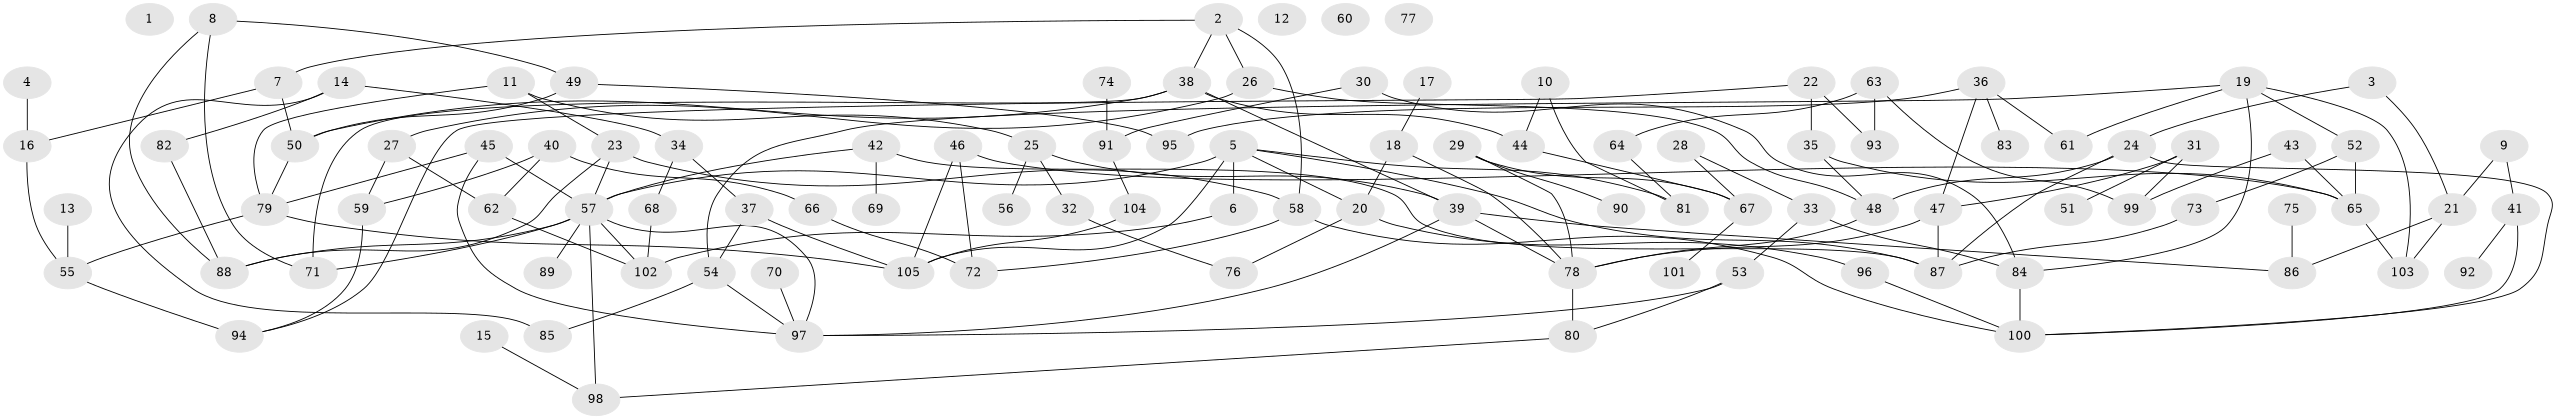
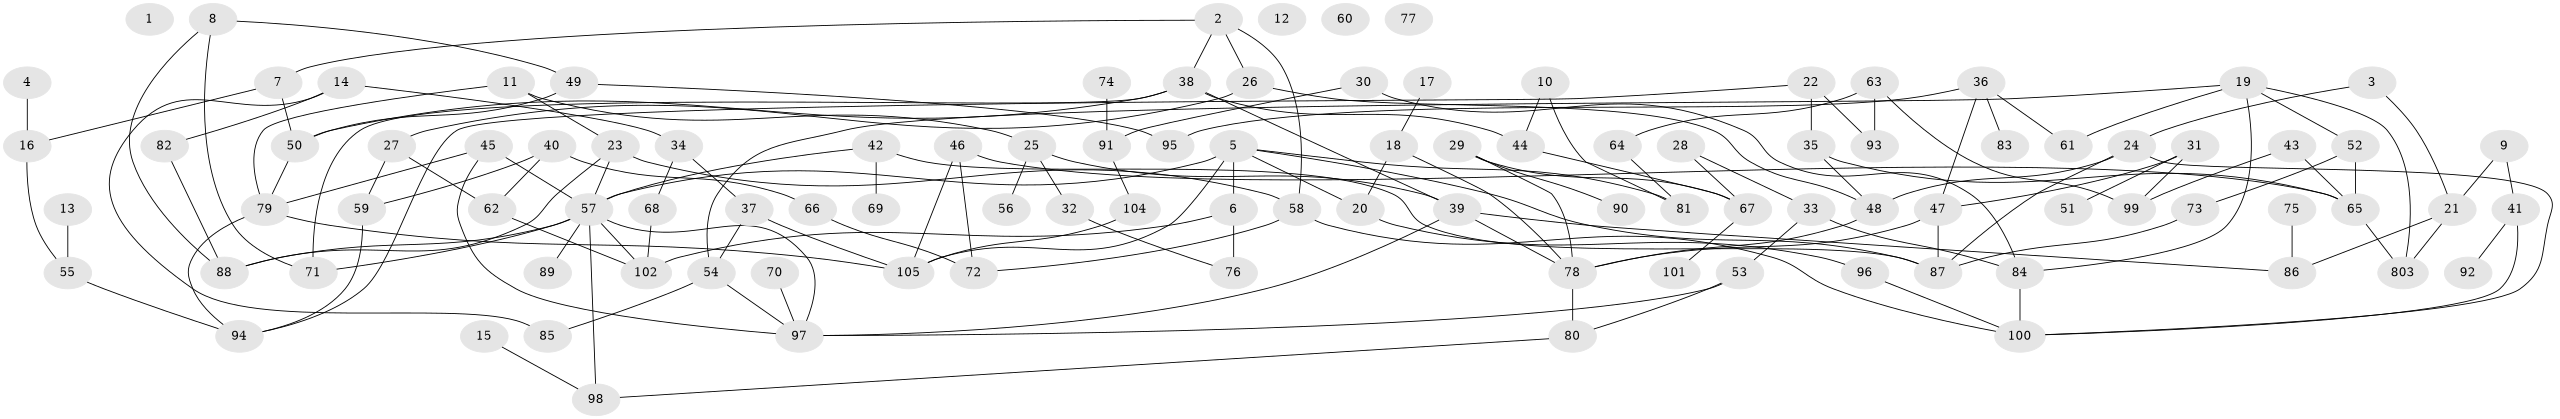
(165, 238) -> (190, 264)
(1297, 241) -> (1234, 241)
(2403, 273) -> (2403, 273)
